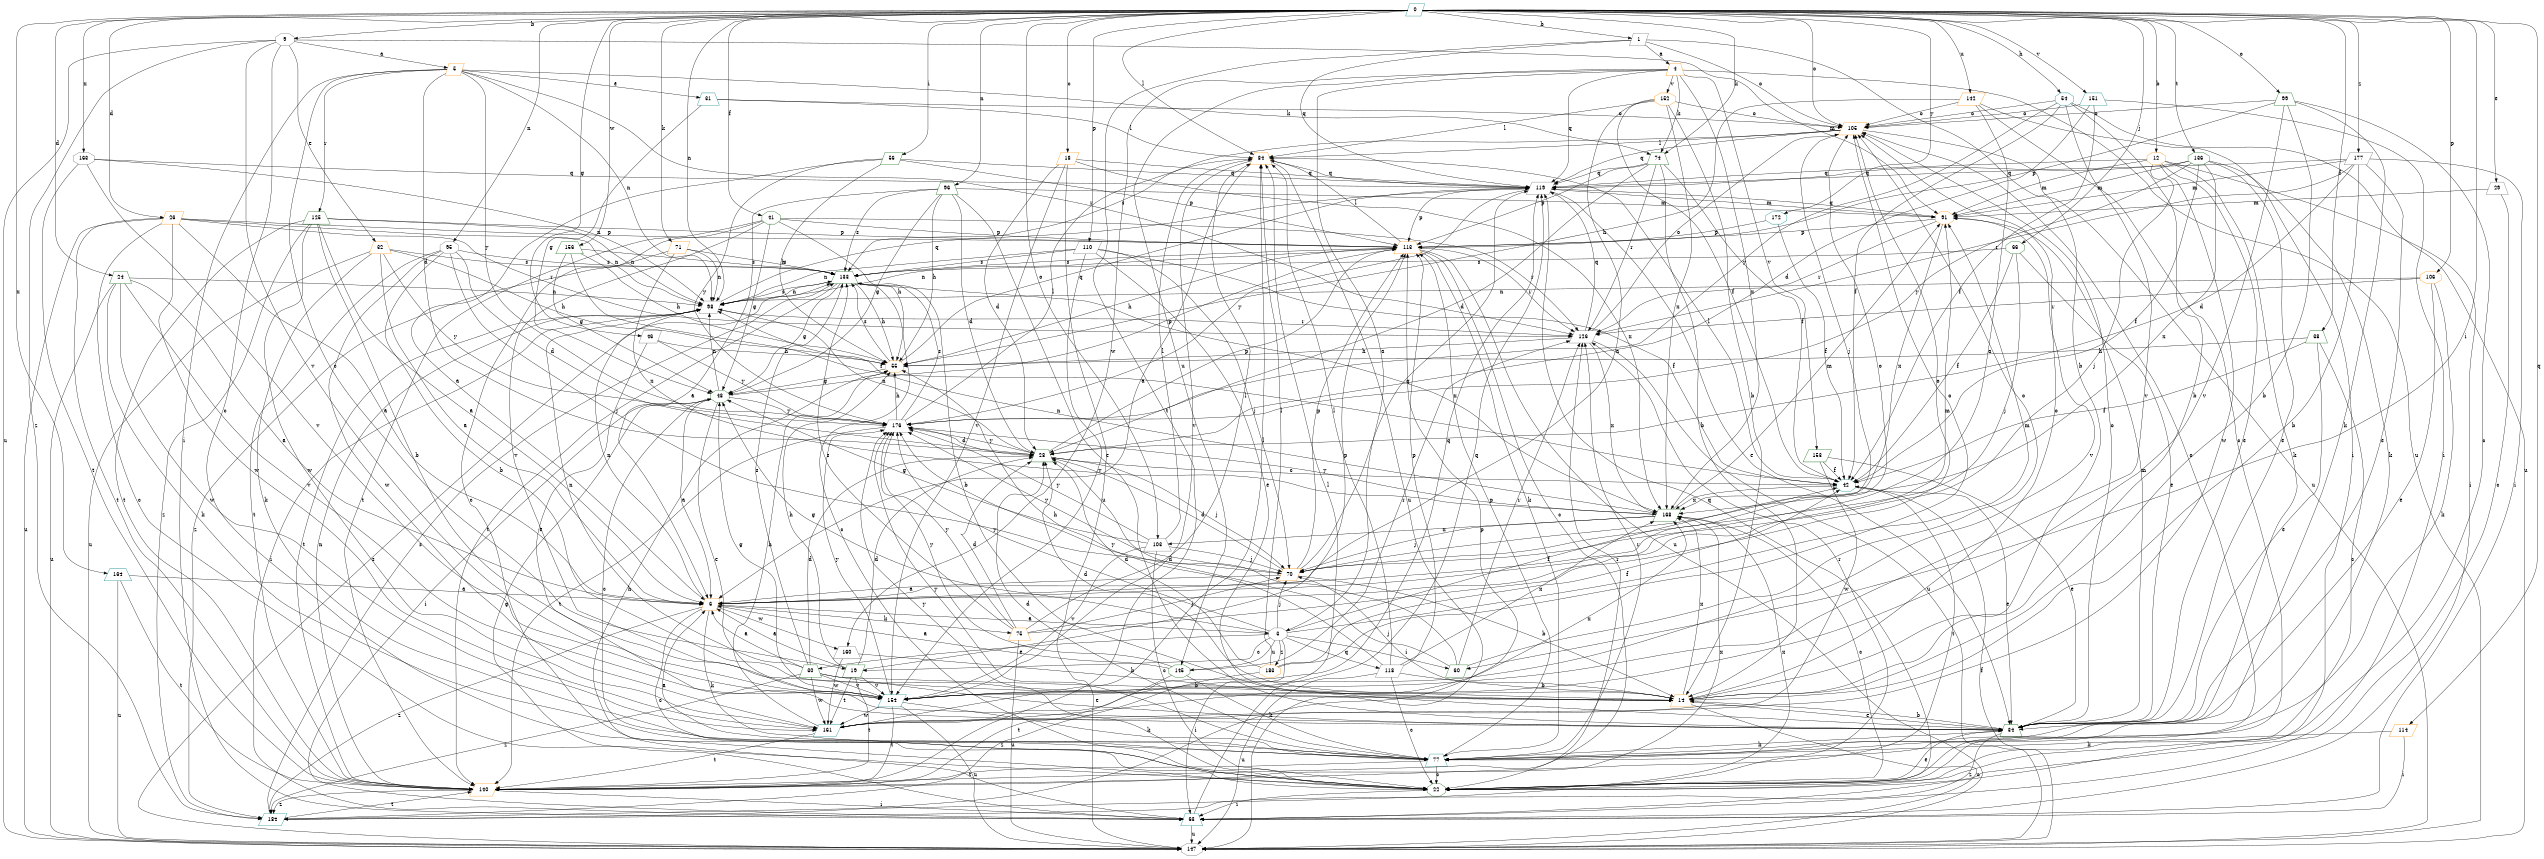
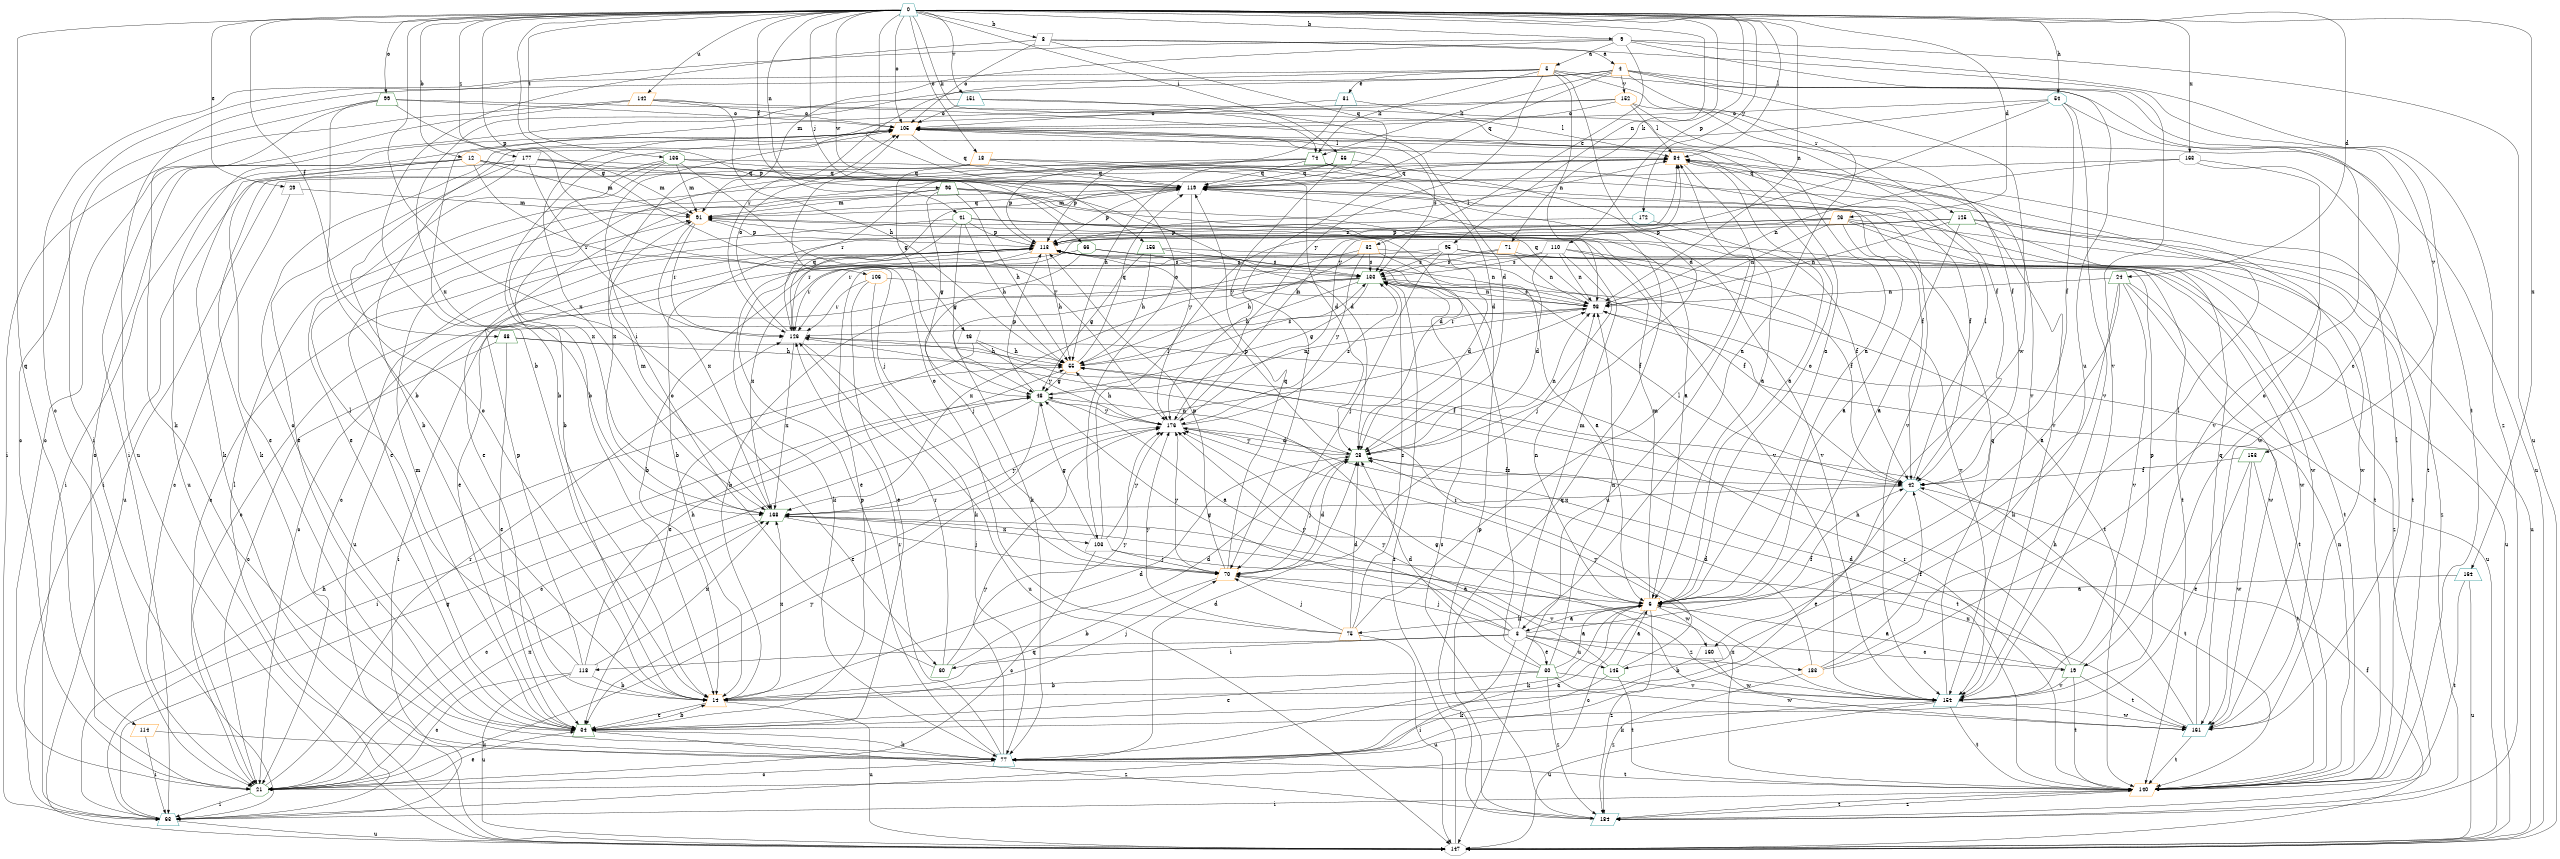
(1415, 10) -> (908, 10)
(1639, 40) -> (1043, 40)
none -> (1510, 398)
(1291, 471) -> (1506, 471)
none -> (2314, 687)
(1436, 790) -> (259, 790)
